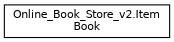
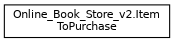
(87, 21) -> (87, 21)
